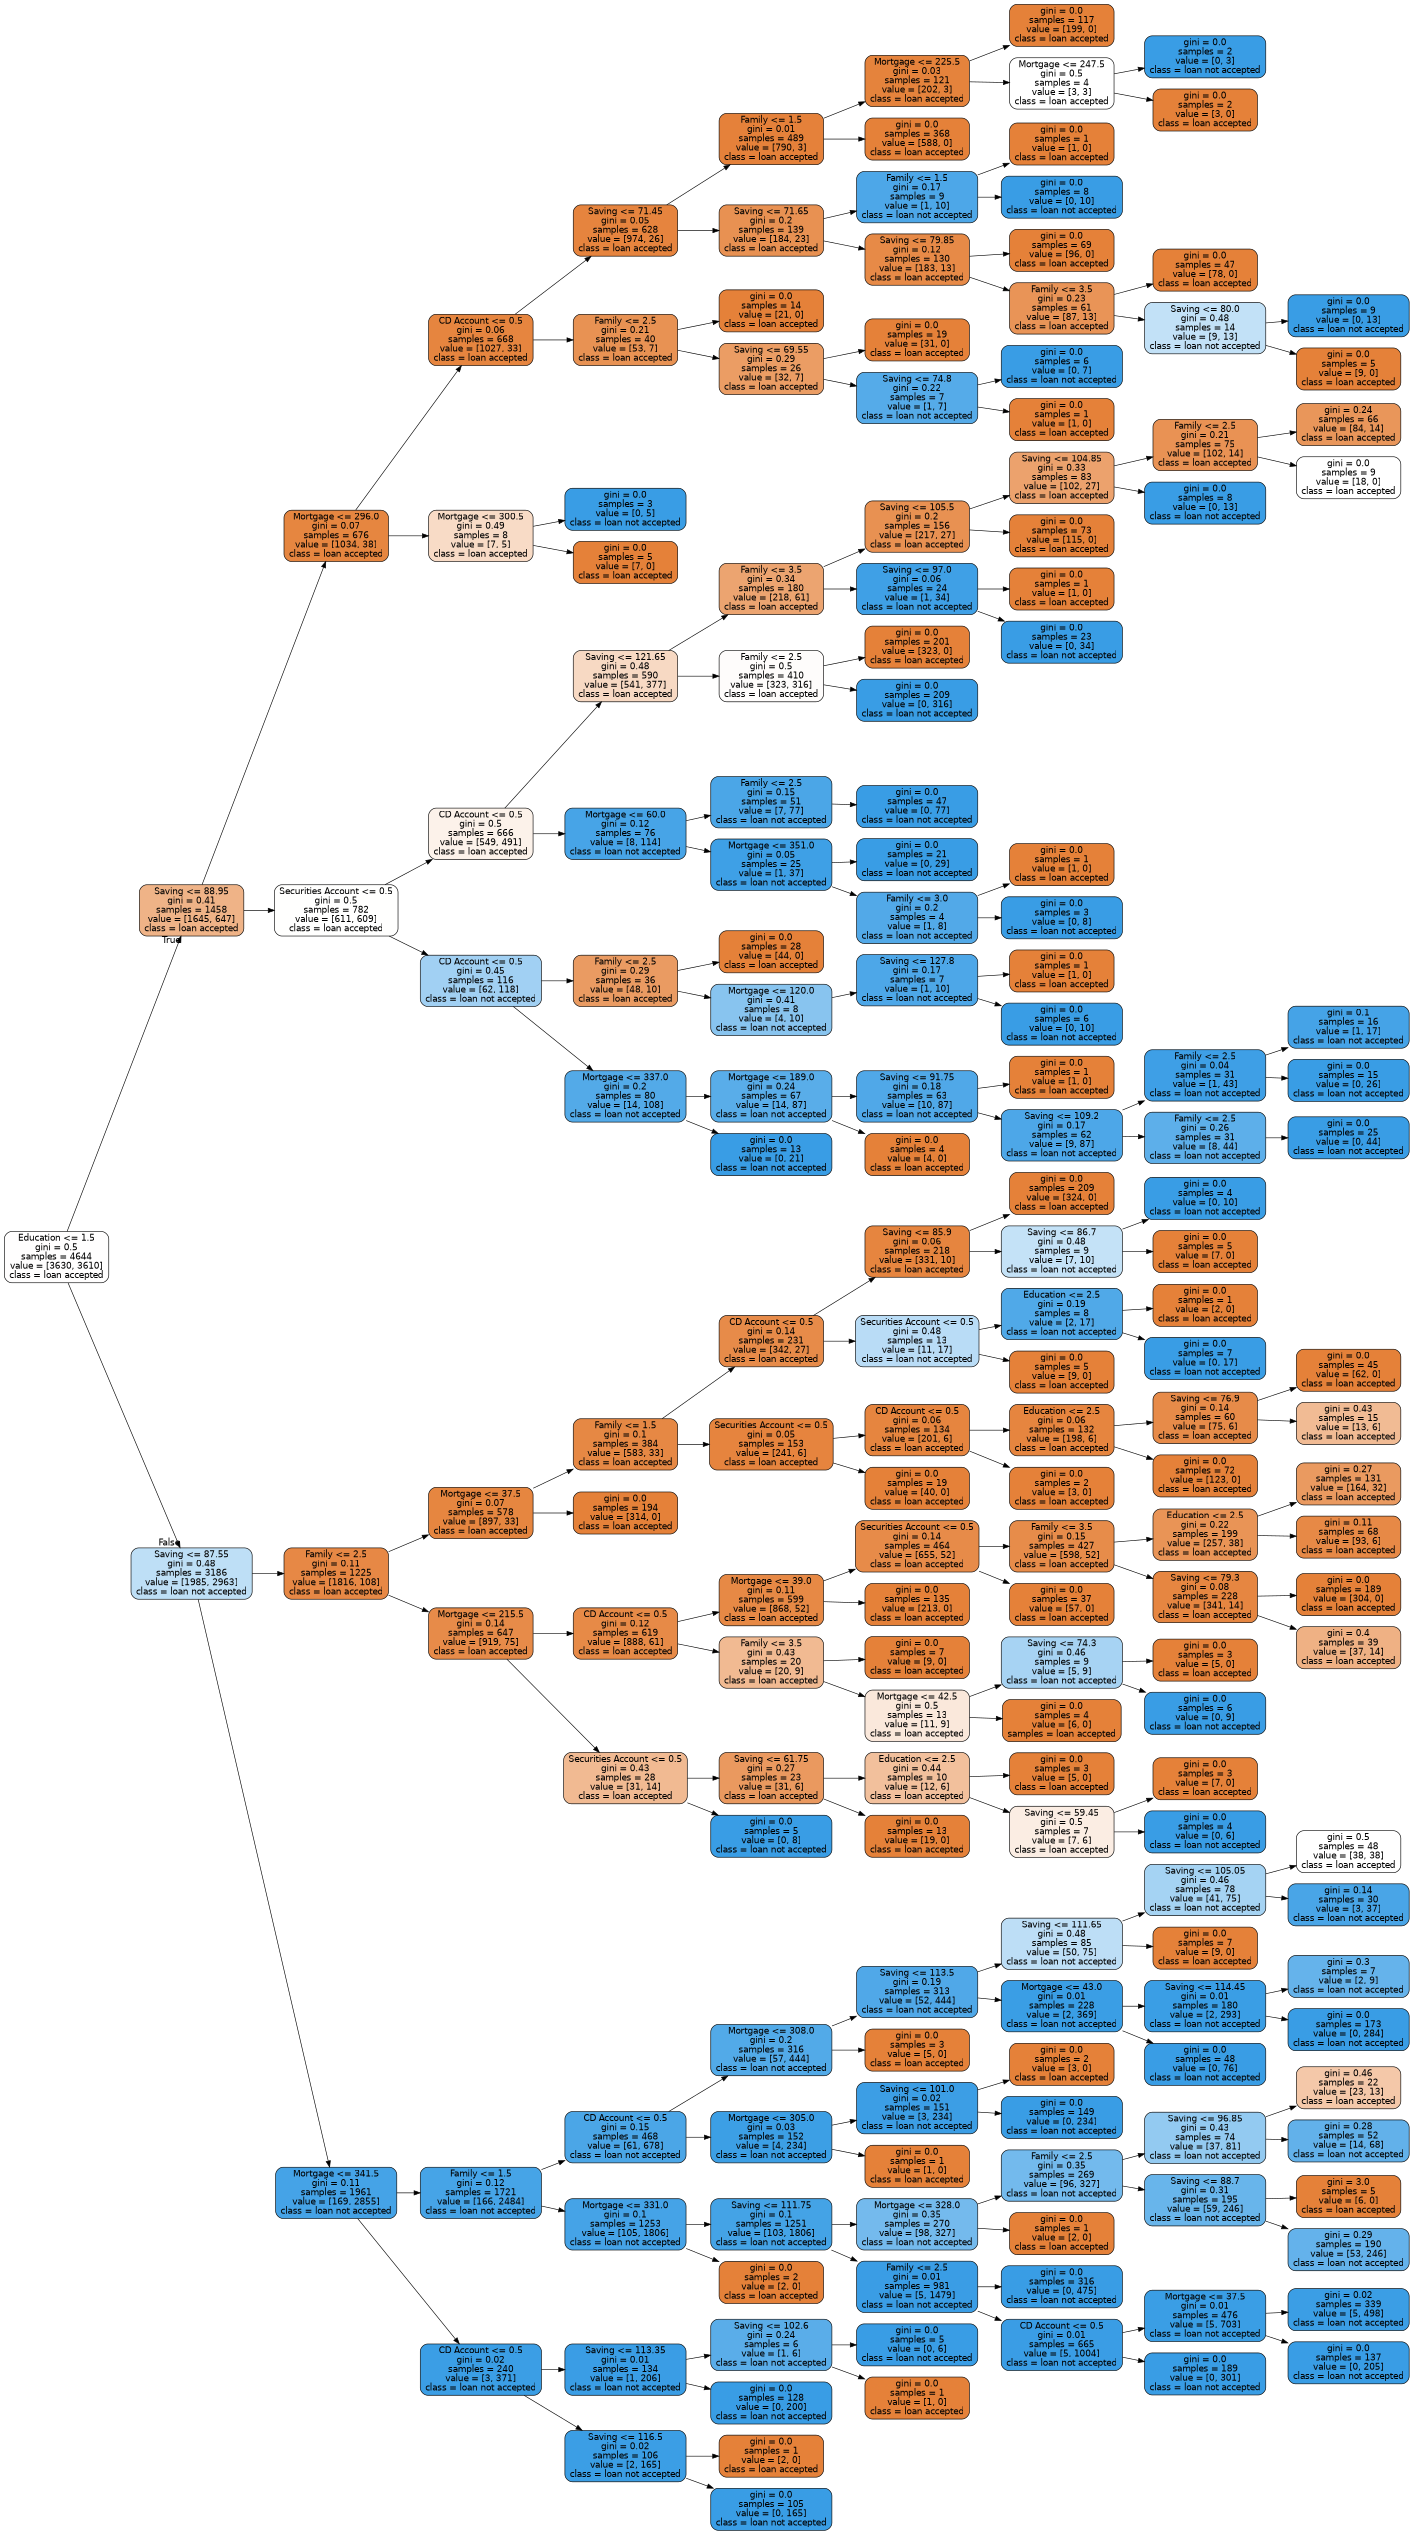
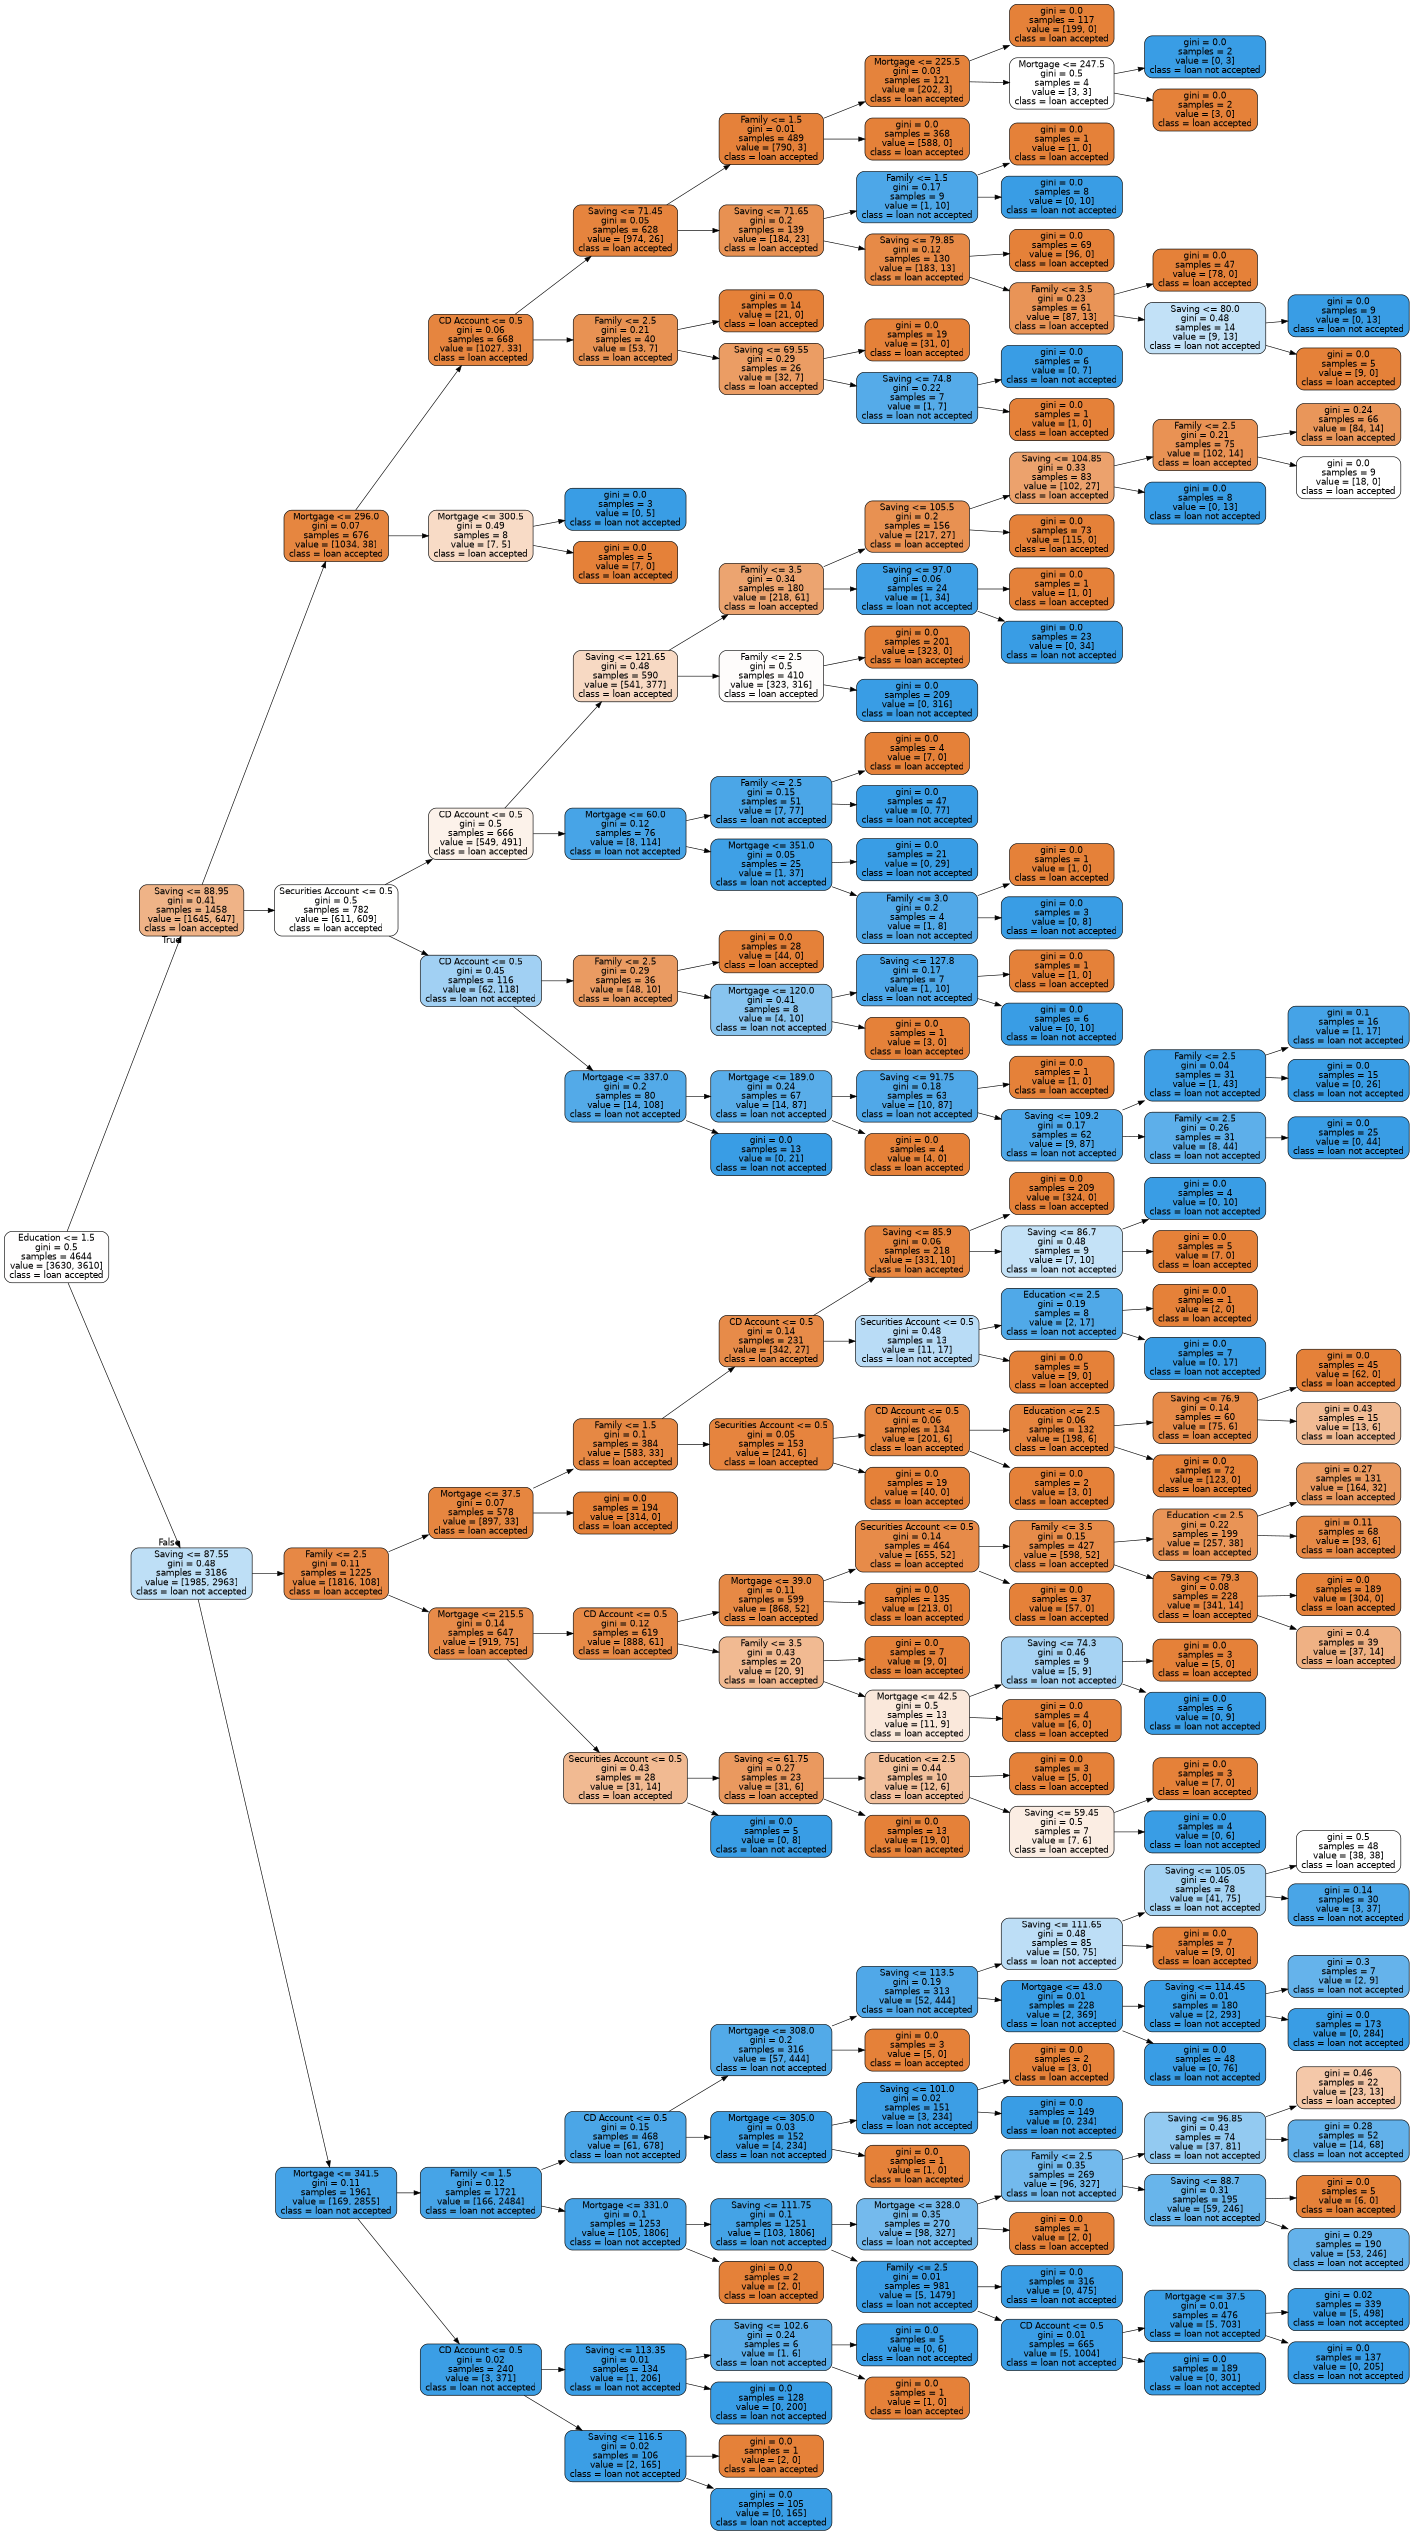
none -> (917, 753)
none -> (917, 1038)
(1062, 1721) -> (1062, 1721)
(1349, 2197) -> (1349, 2197)
